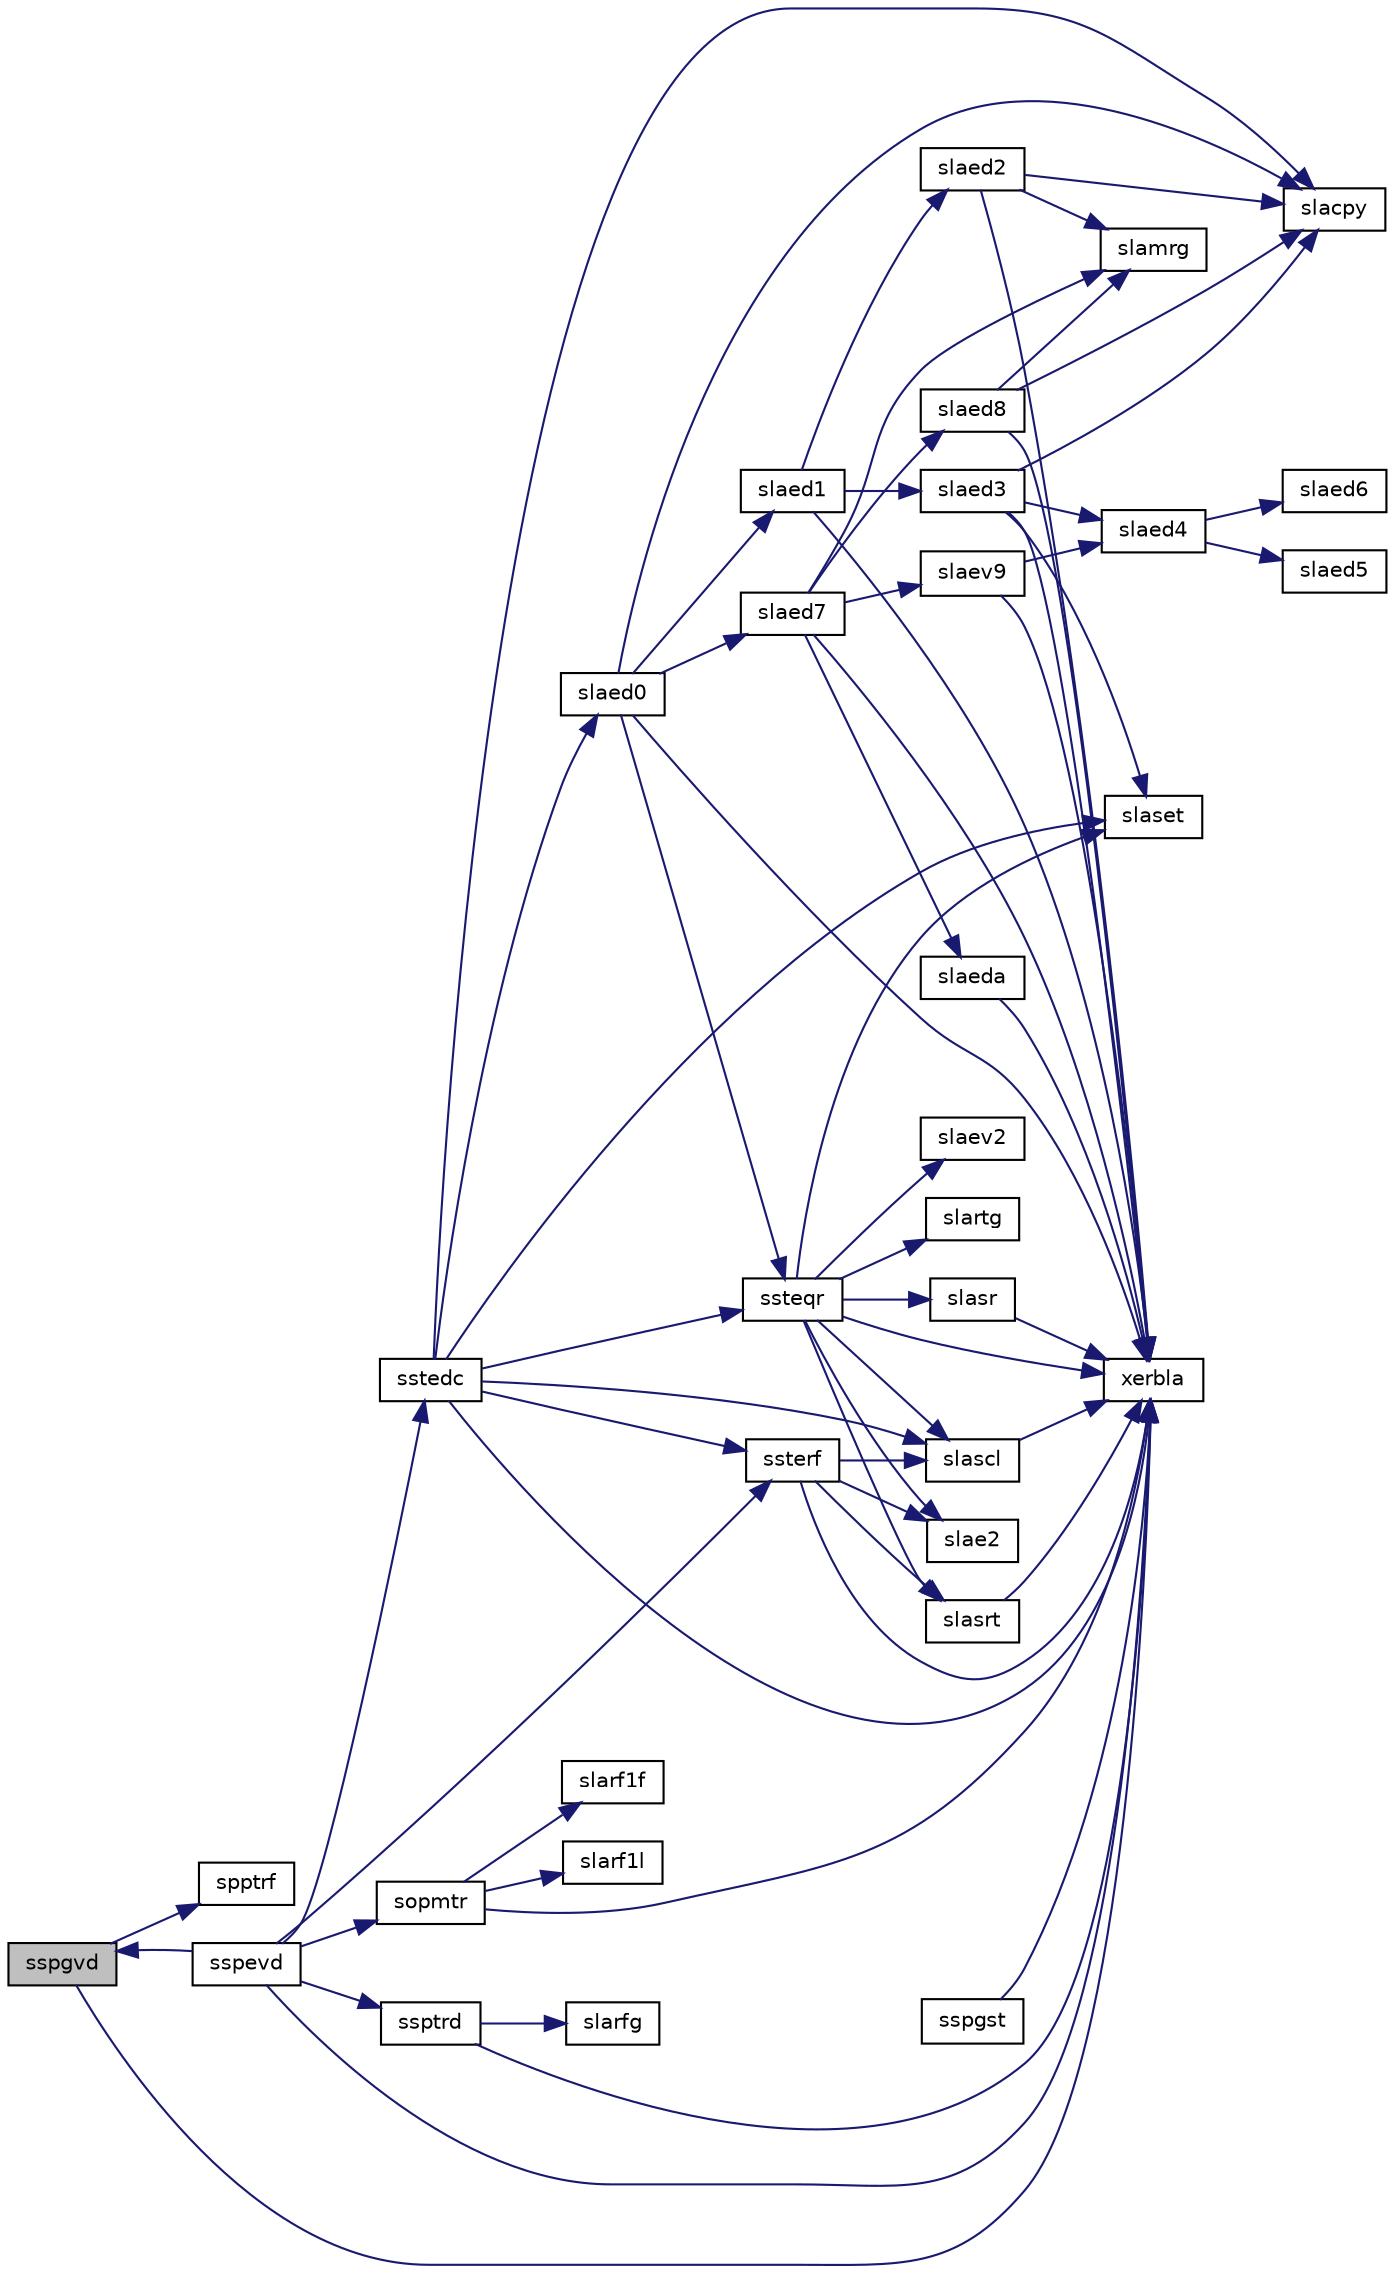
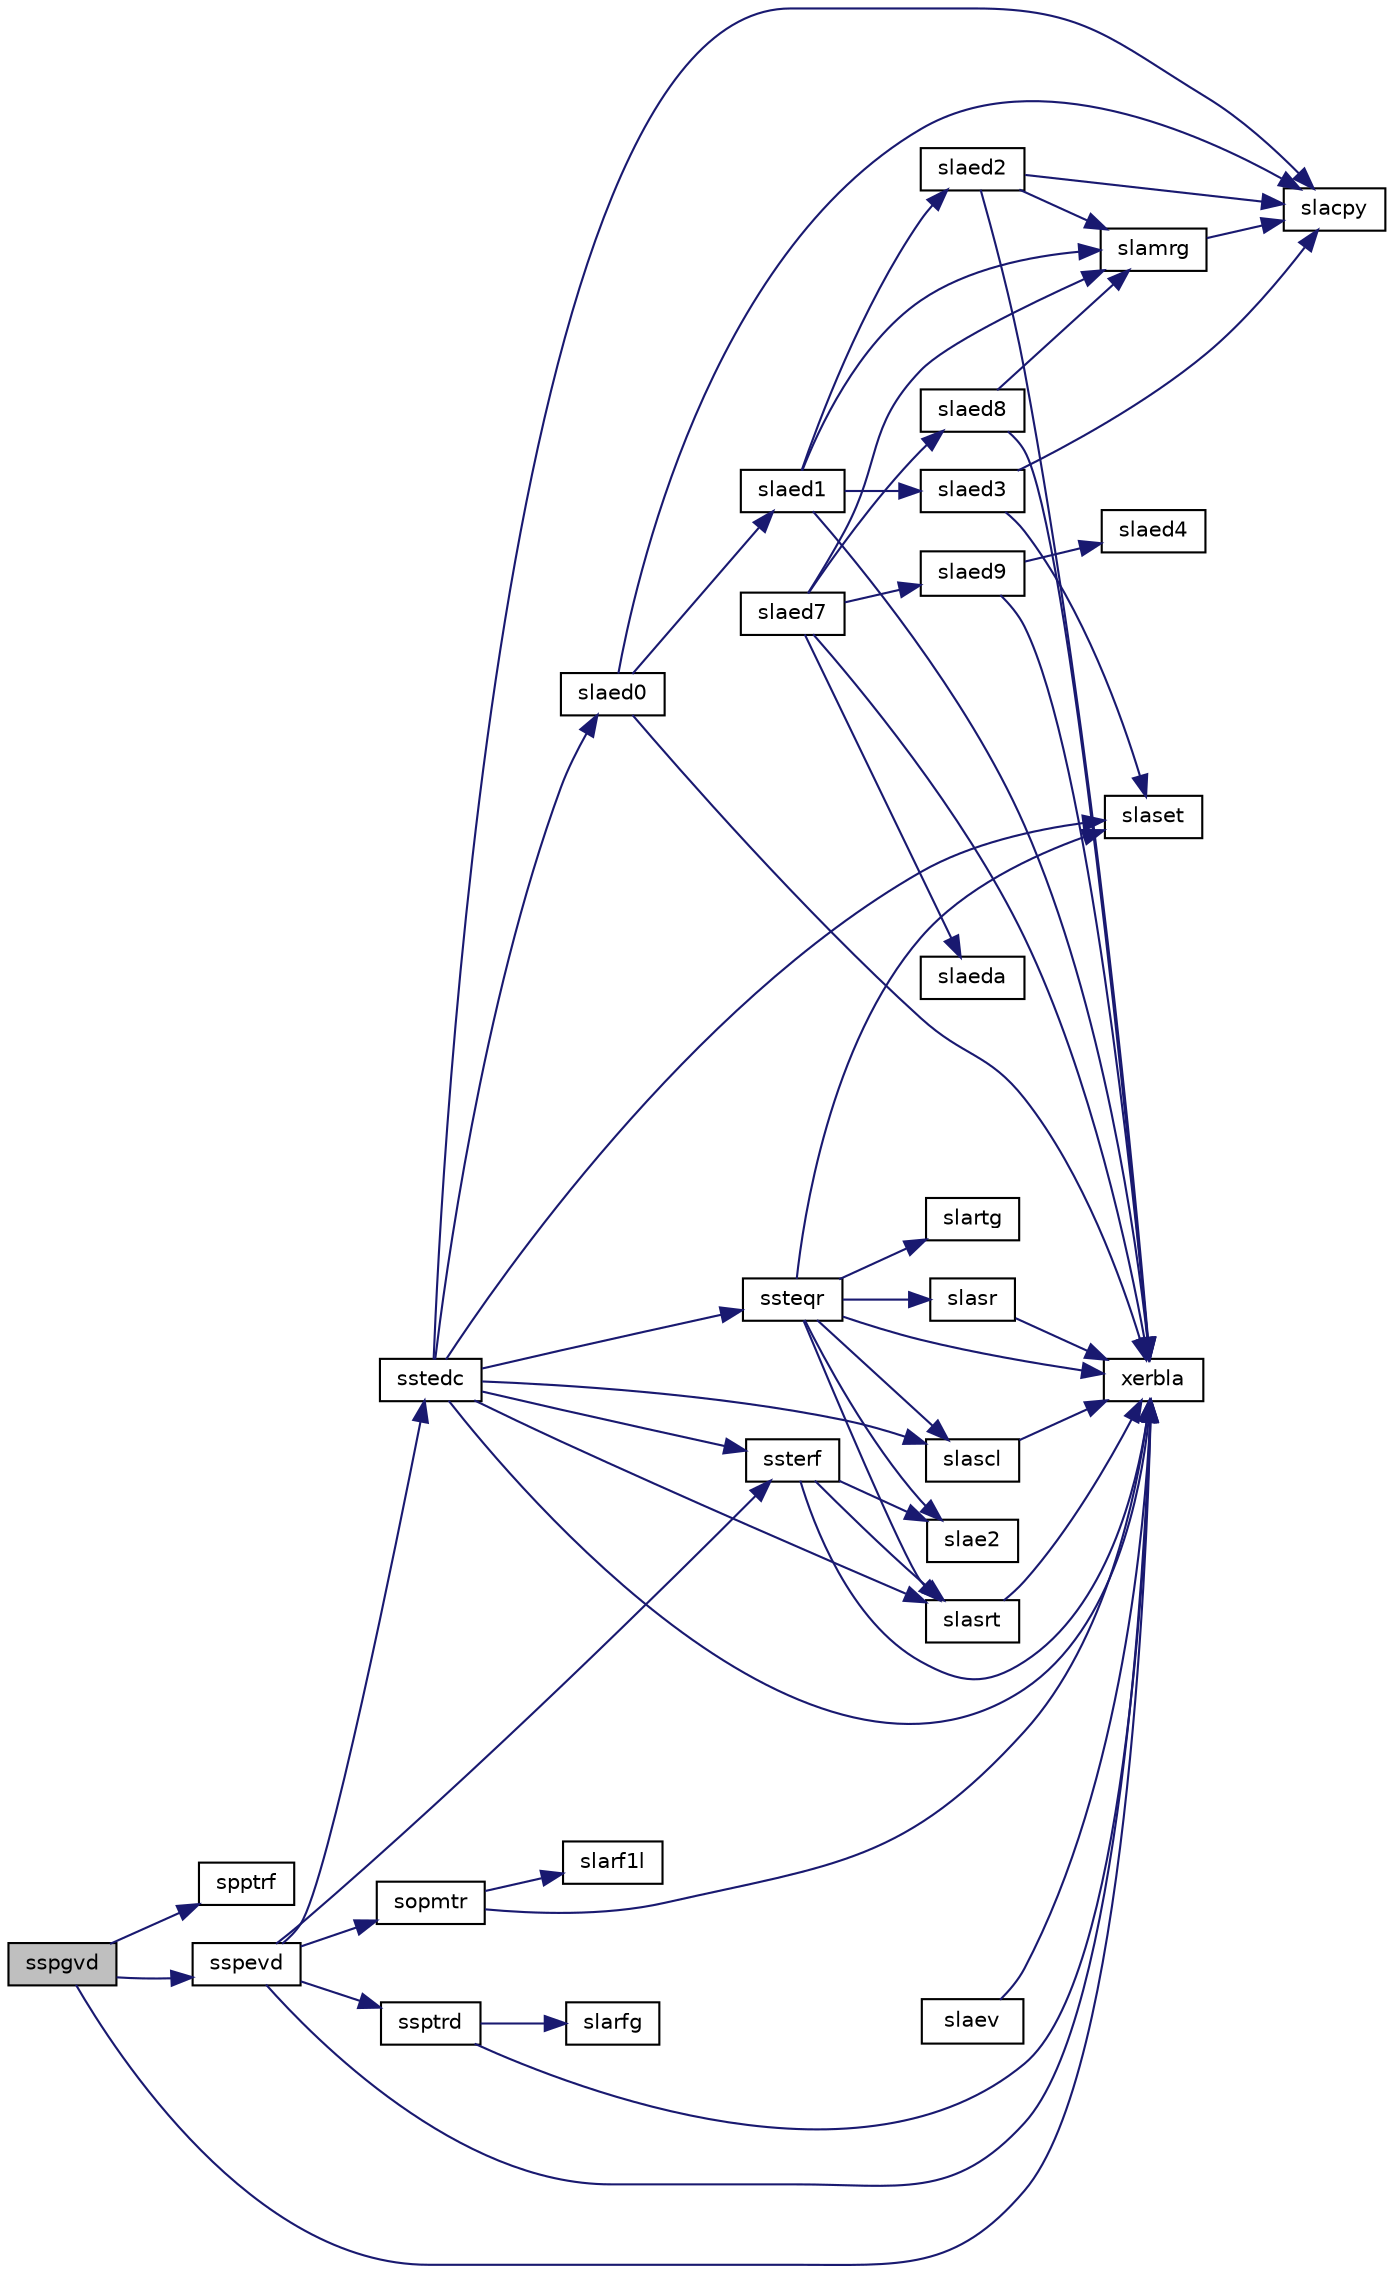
none -> (904, 314)
(1152, 320) -> (1235, 232)
(1335, 491) -> none
(1062, 511) -> none
(1335, 571) -> none
(973, 574) -> (973, 574)
(693, 659) -> none
(1097, 920) -> none
(700, 987) -> none
(973, 1139) -> none
(1088, 1161) -> none
(872, 1460) -> none
none -> (689, 1499)
(613, 1782) -> none
(165, 1950) -> (144, 1978)
(973, 2021) -> (973, 2021)
